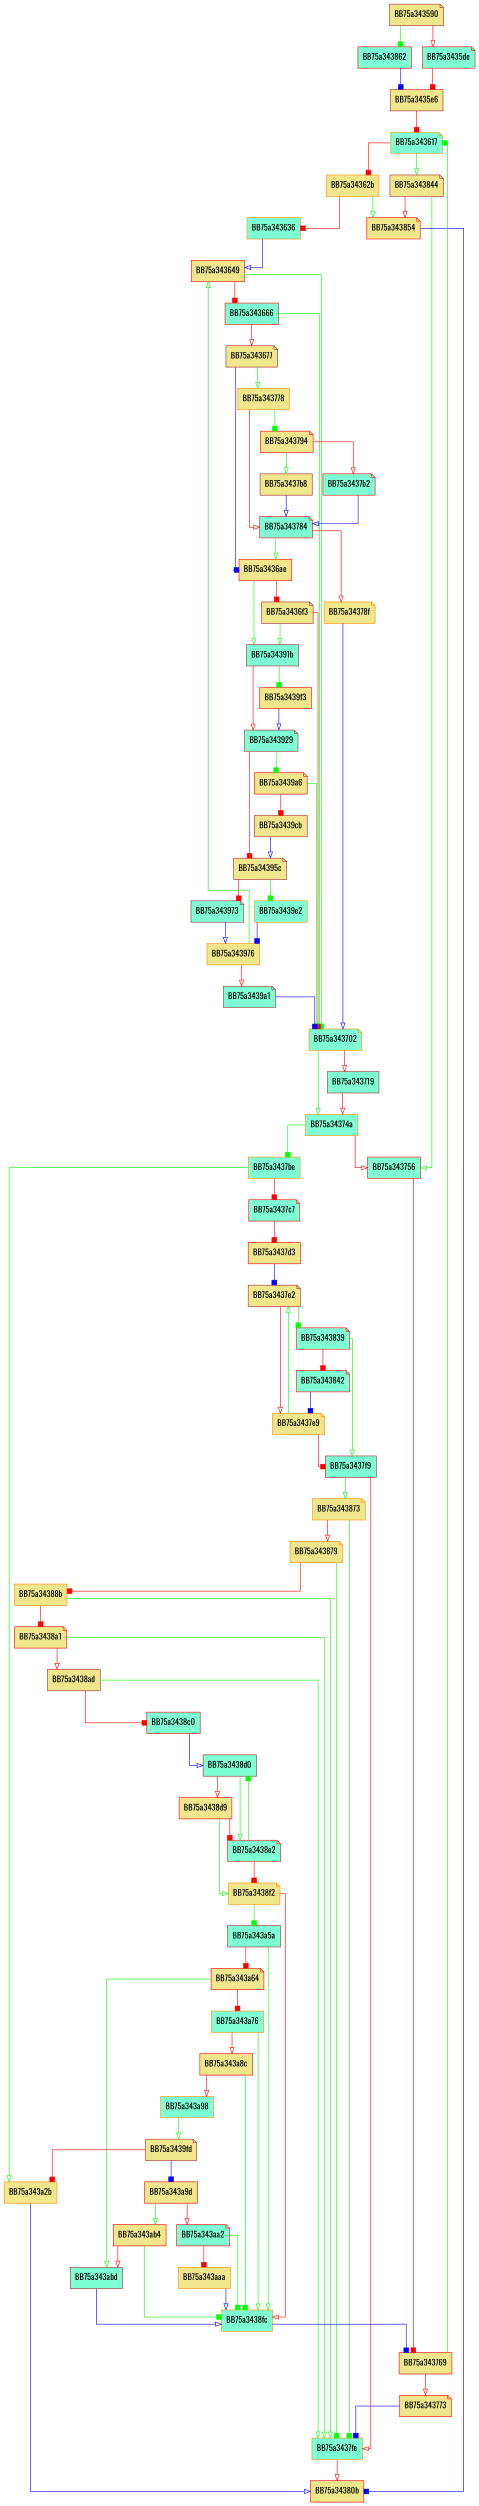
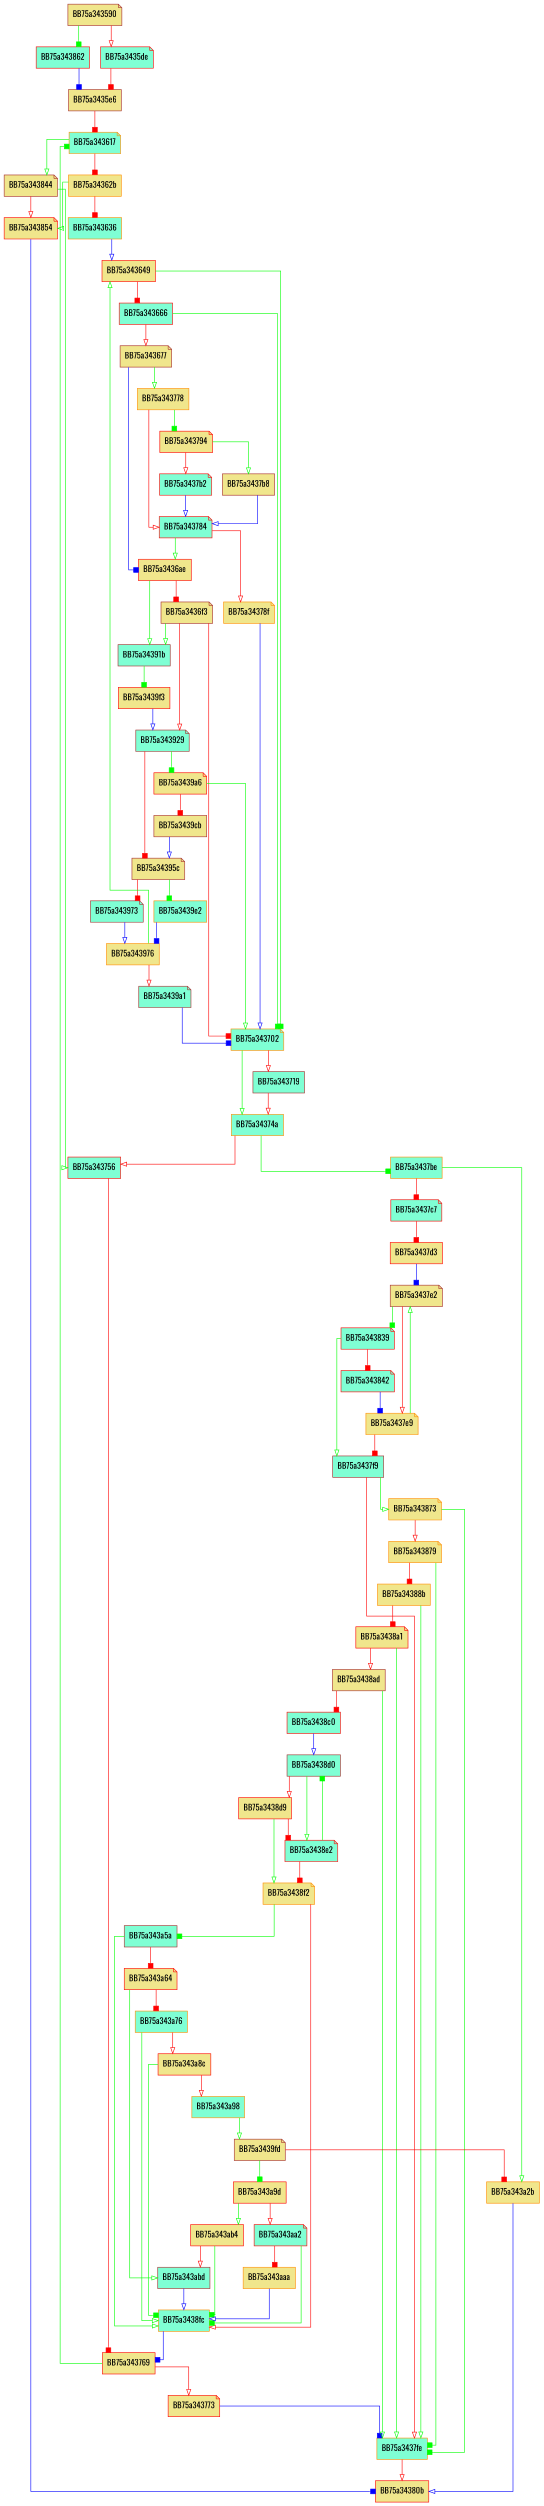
(253, 695) -> (180, 674)
(171, 2168) -> (260, 2168)
